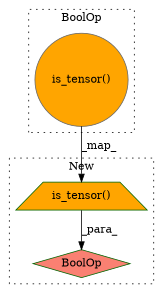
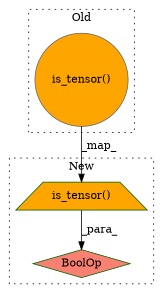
(82, 18) -> (82, 18)
